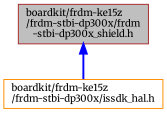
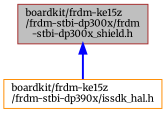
(83, 94) -> (83, 94)
